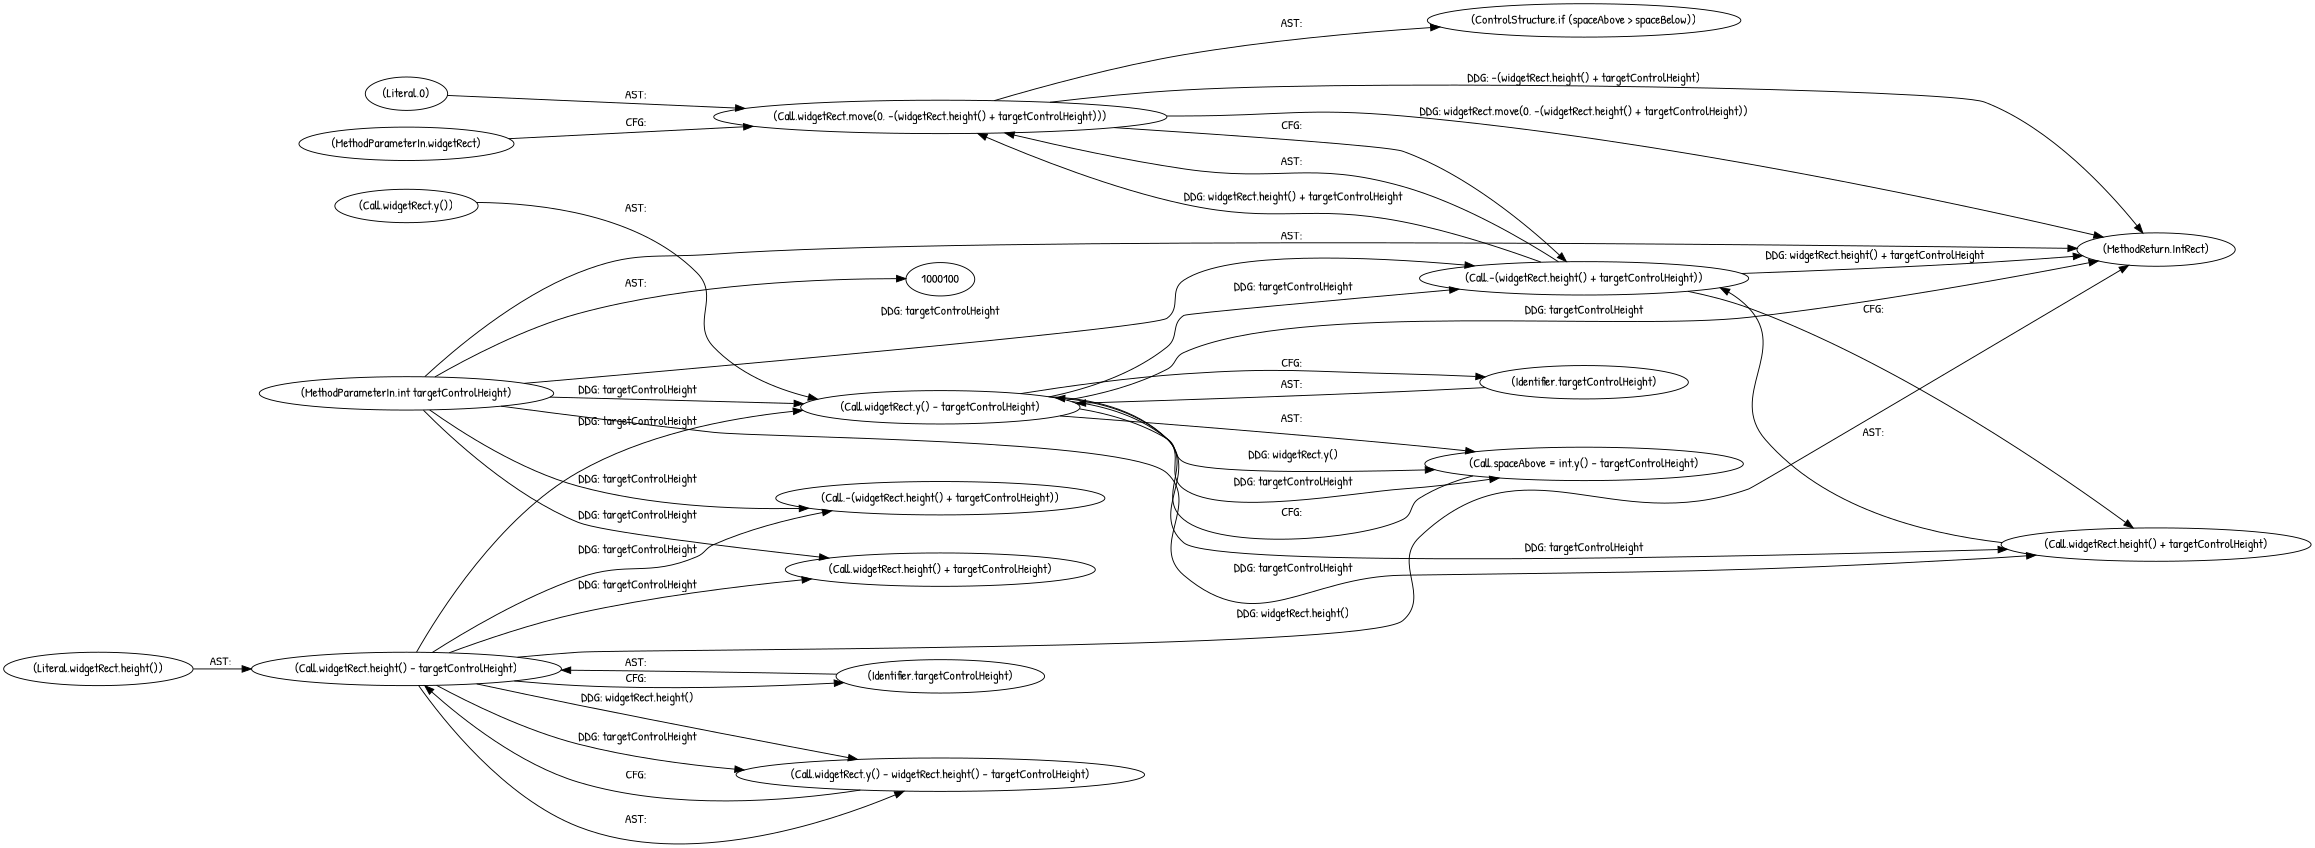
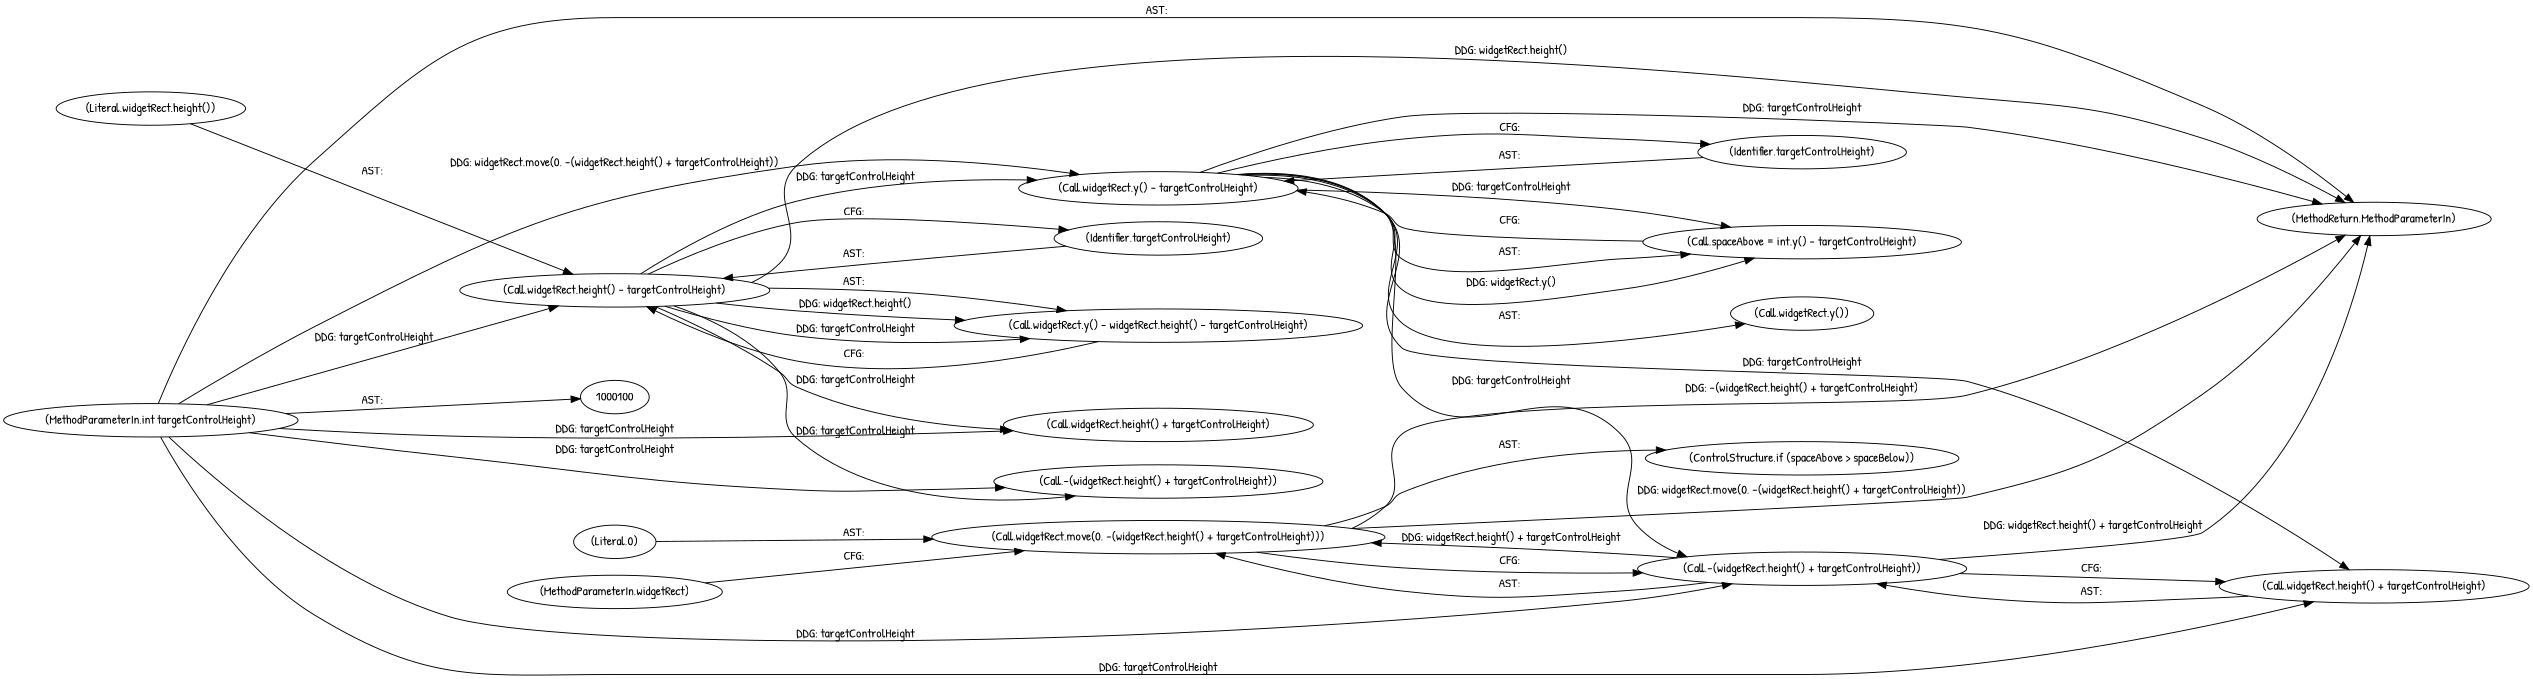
(2156, 250) -> (2374, 219)
(686, 264) -> (1433, 337)
none -> (378, 357)
(638, 390) -> (615, 163)
